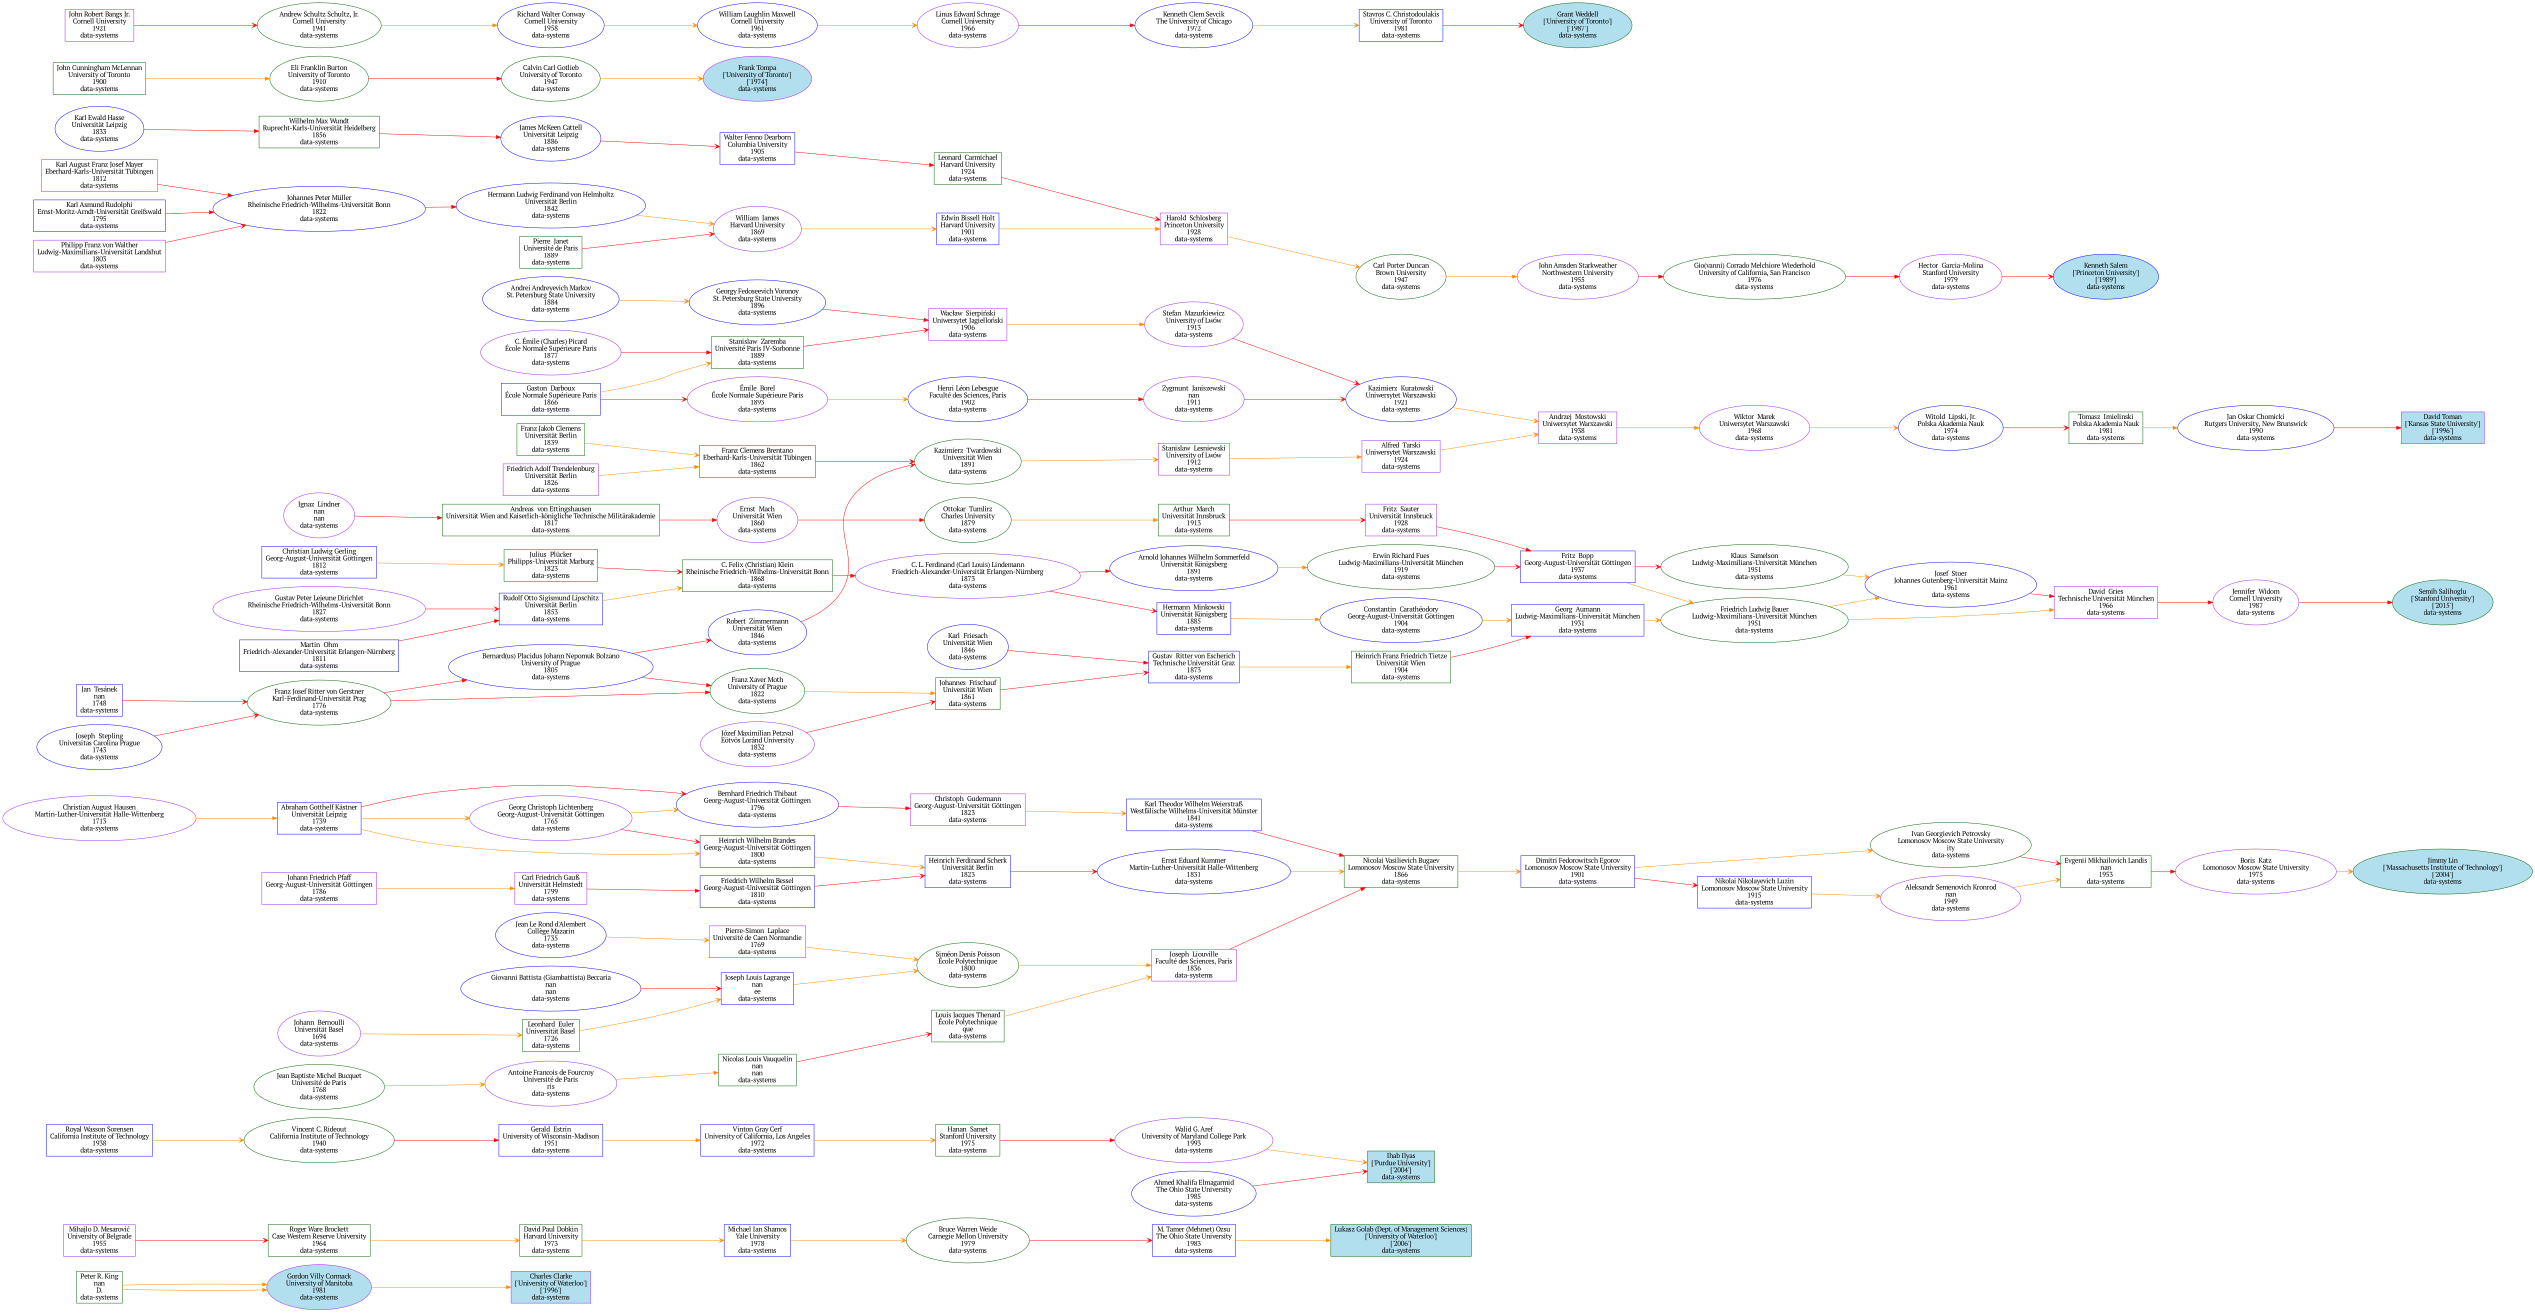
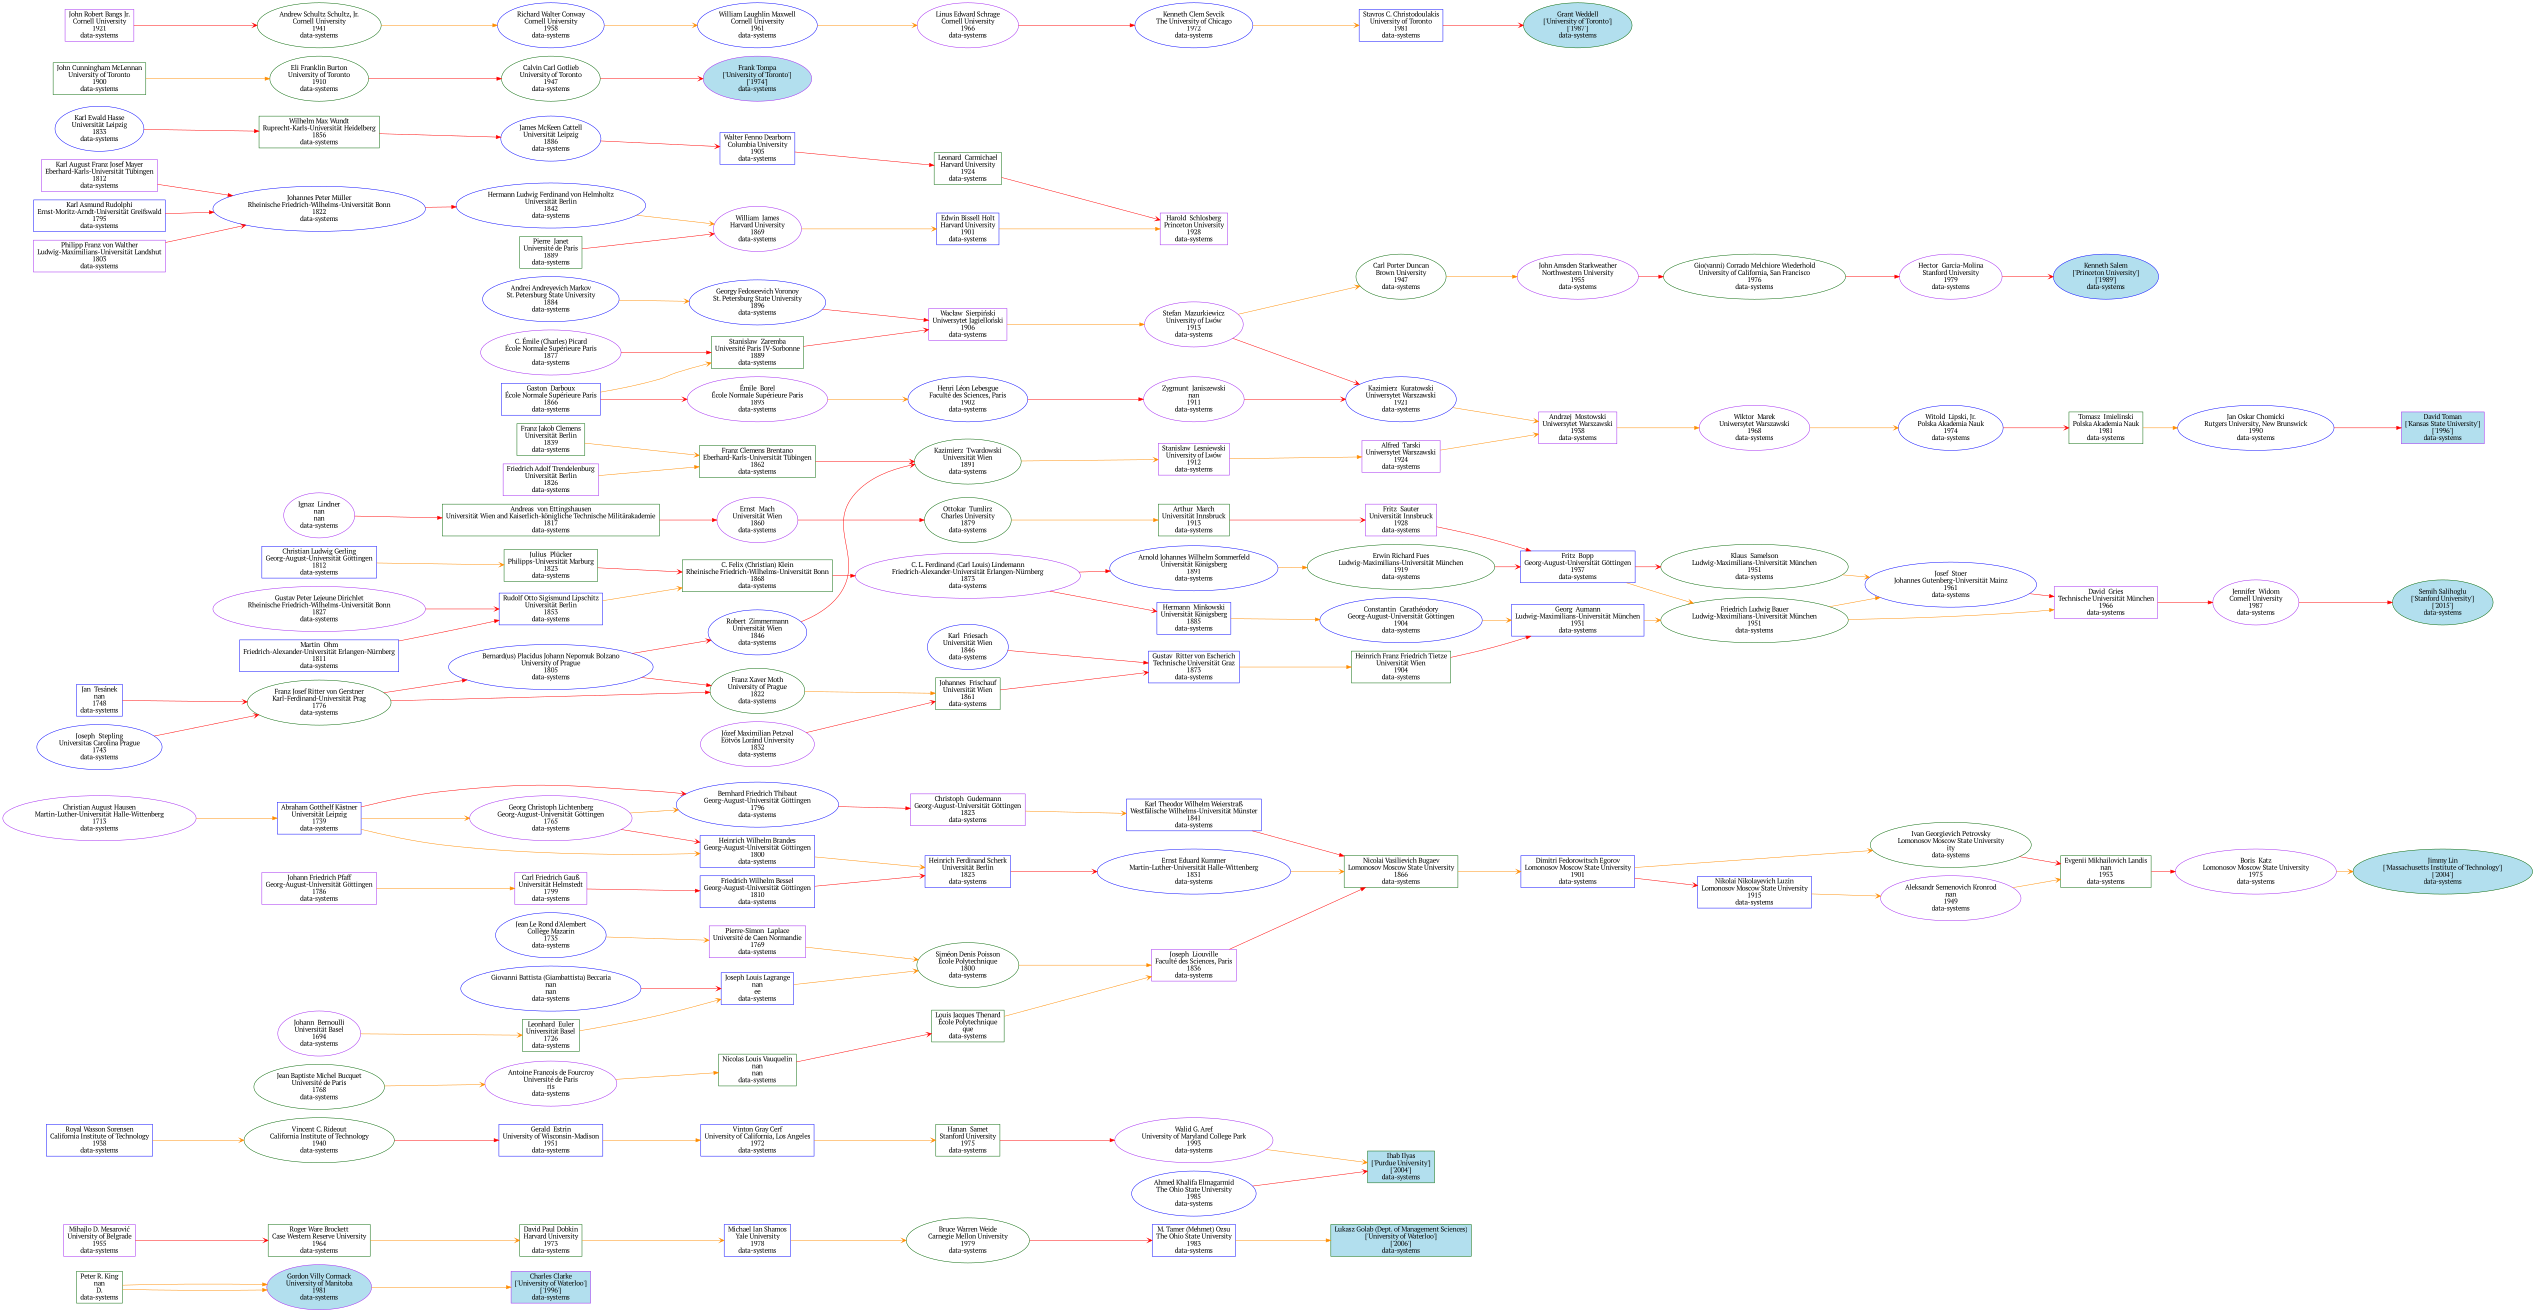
(649, 79) -> (649, 79)
(1292, 251) -> (1297, 301)
